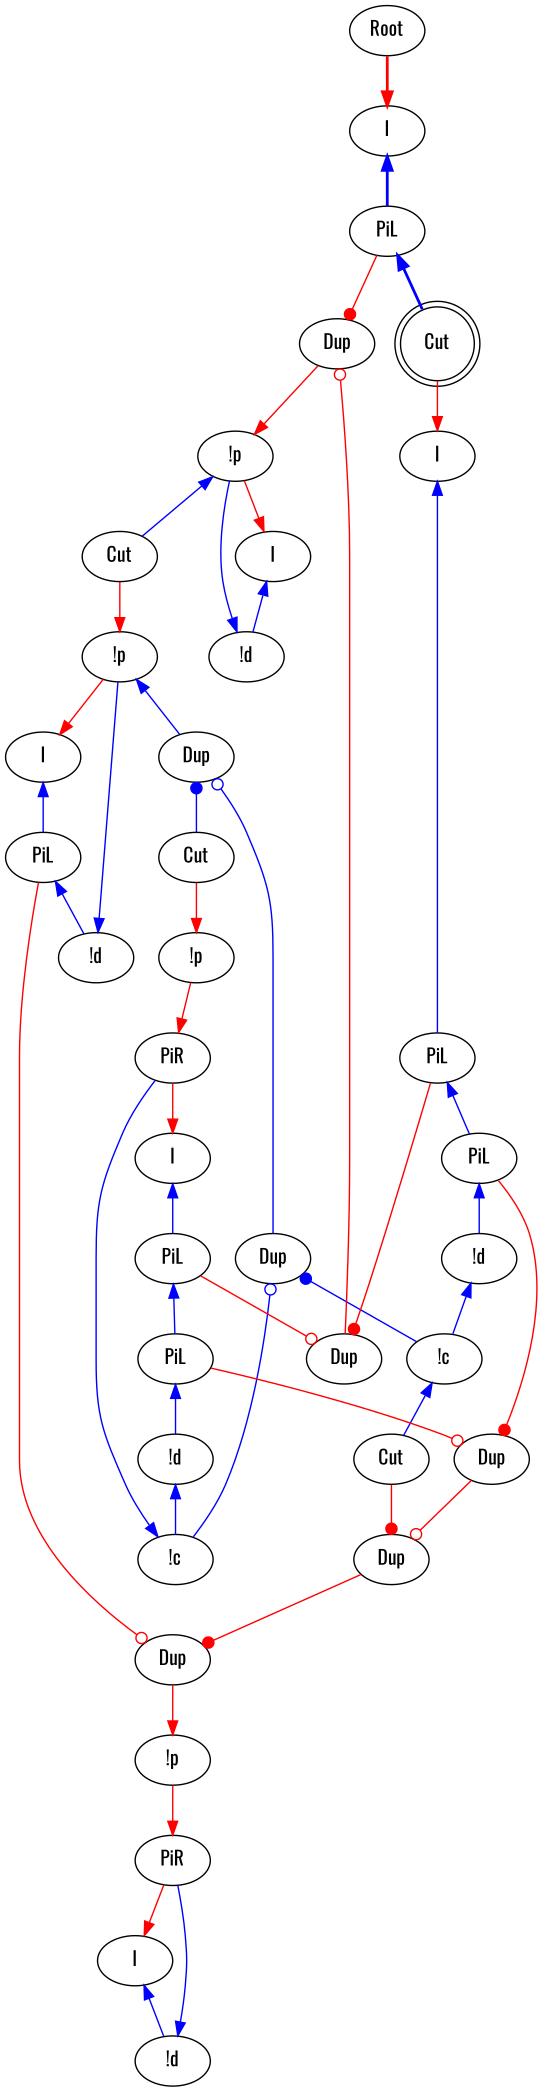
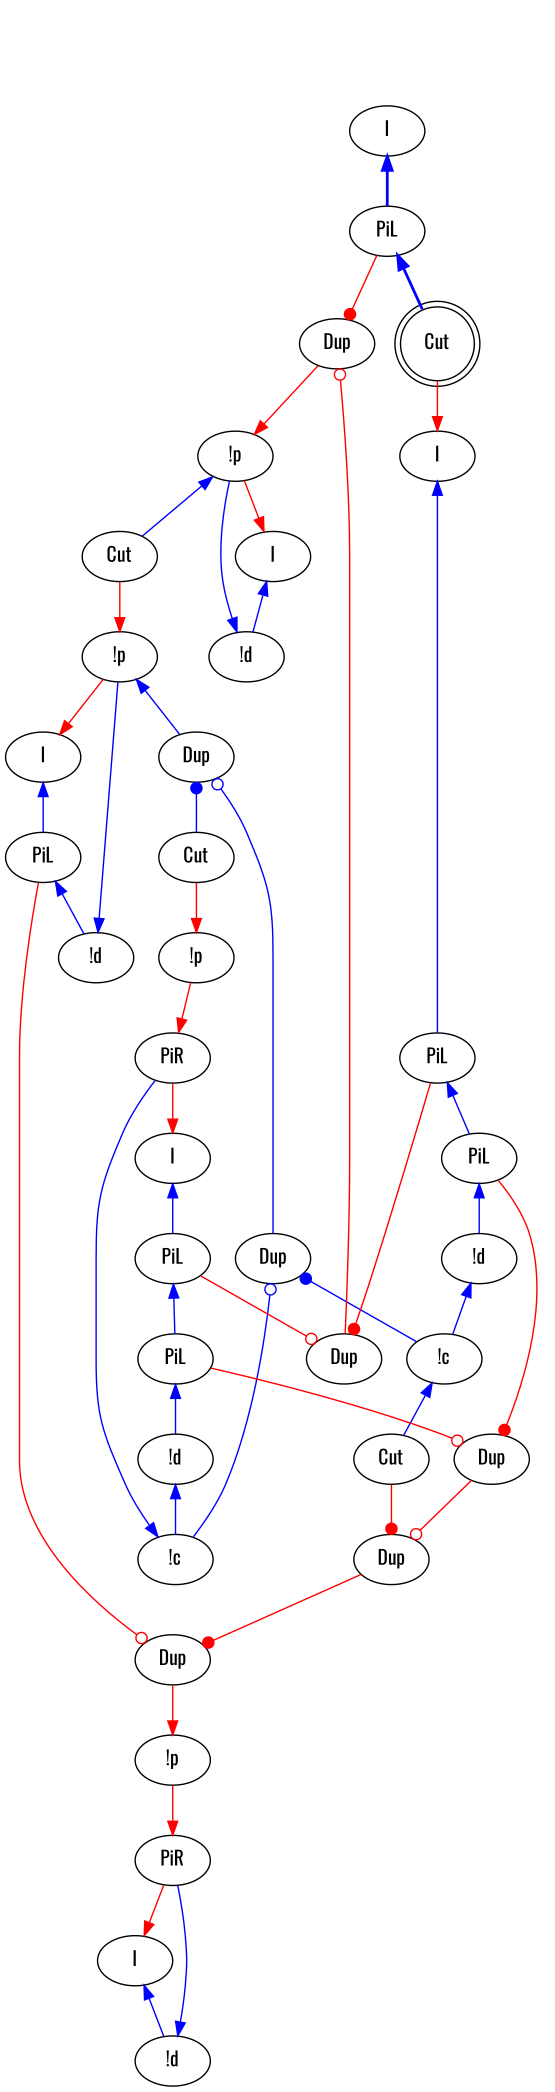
(387, 31) -> none
